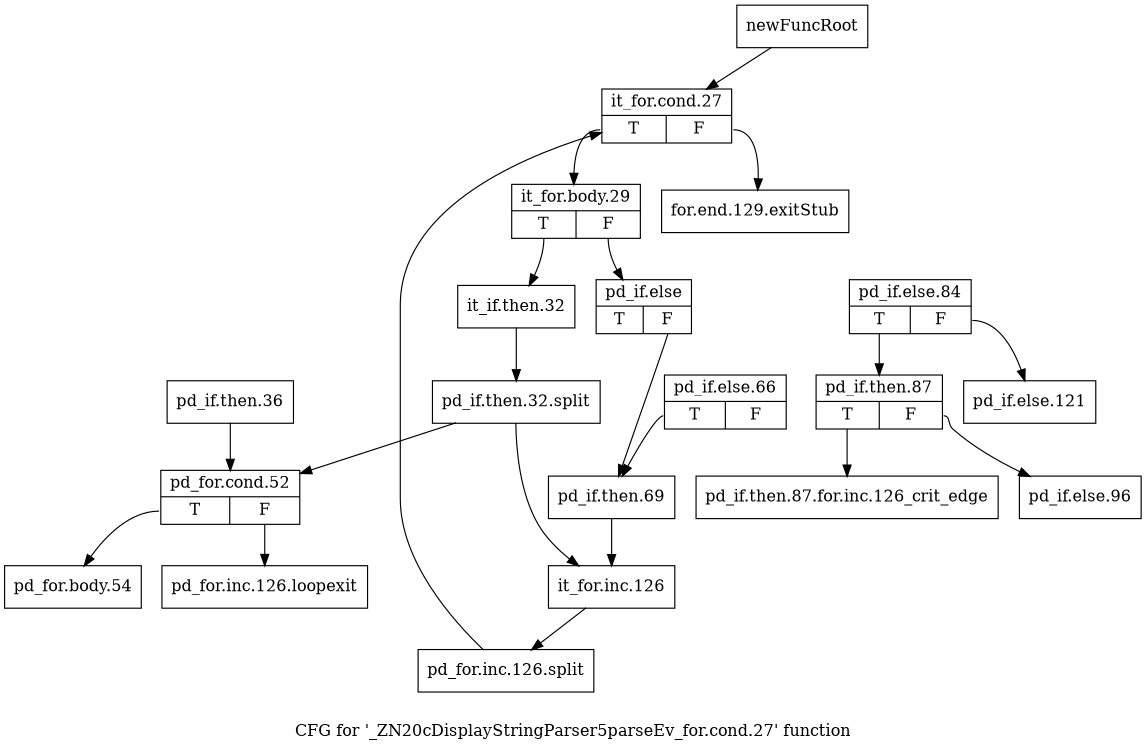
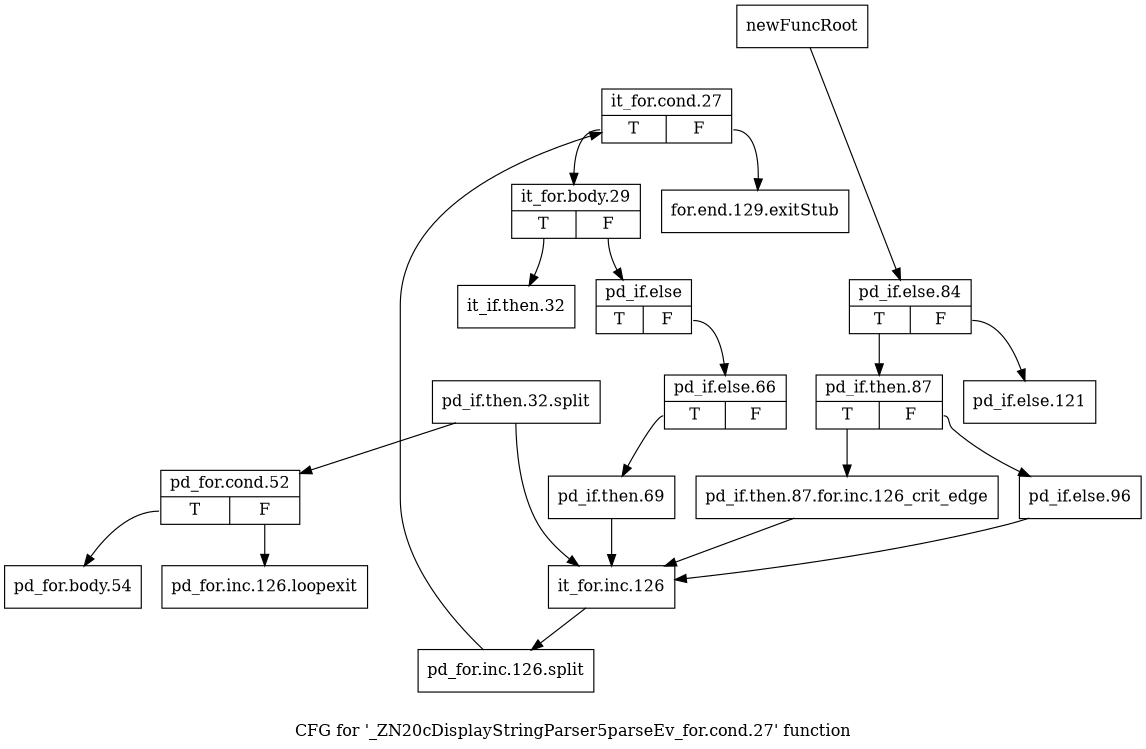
(744, 65) -> (853, 158)
(516, 349) -> none
(645, 400) -> (716, 336)
(230, 402) -> none
none -> (735, 540)
none -> (859, 555)
